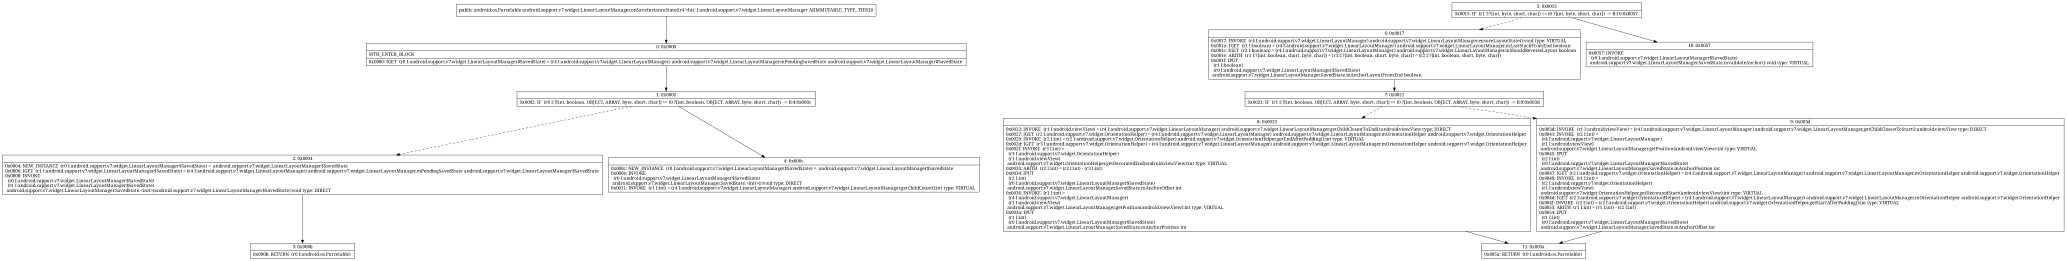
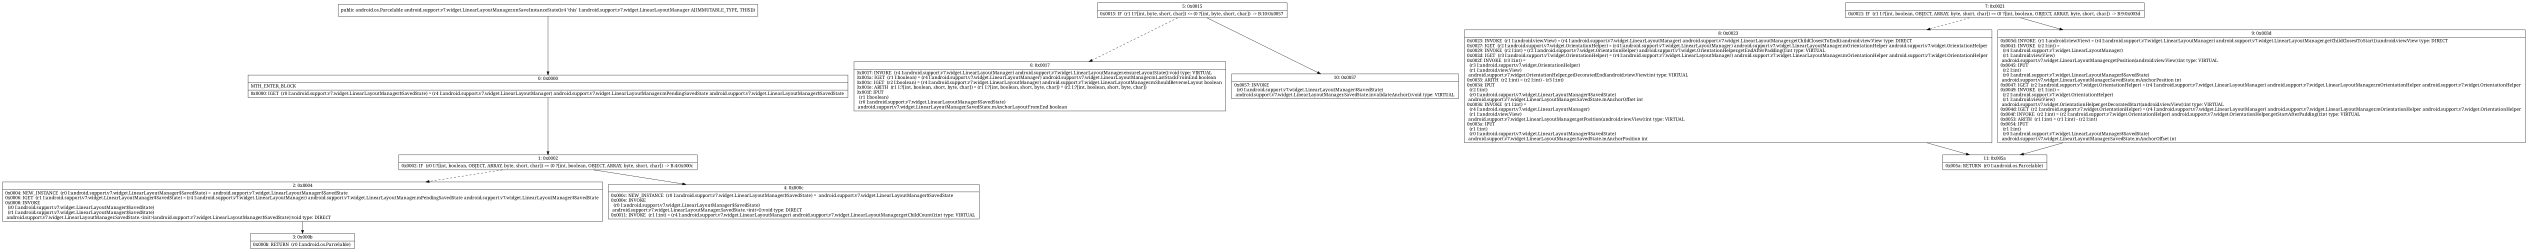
(1394, 84) -> none
(1494, 112) -> (2040, 23)
